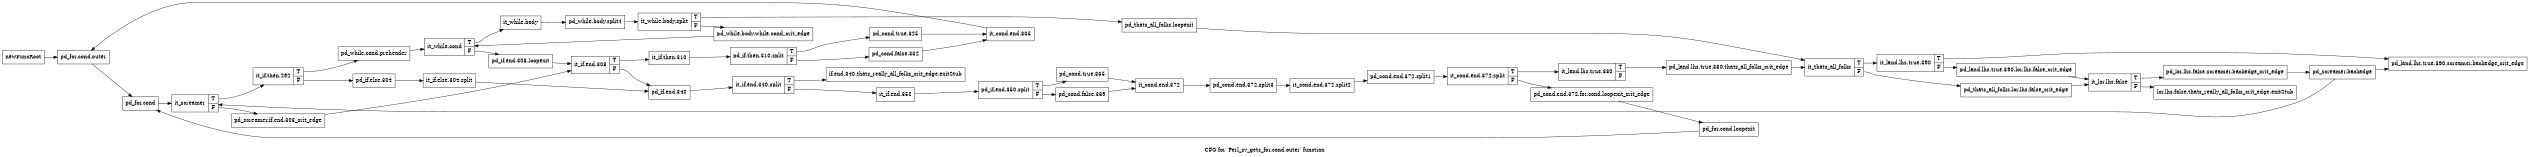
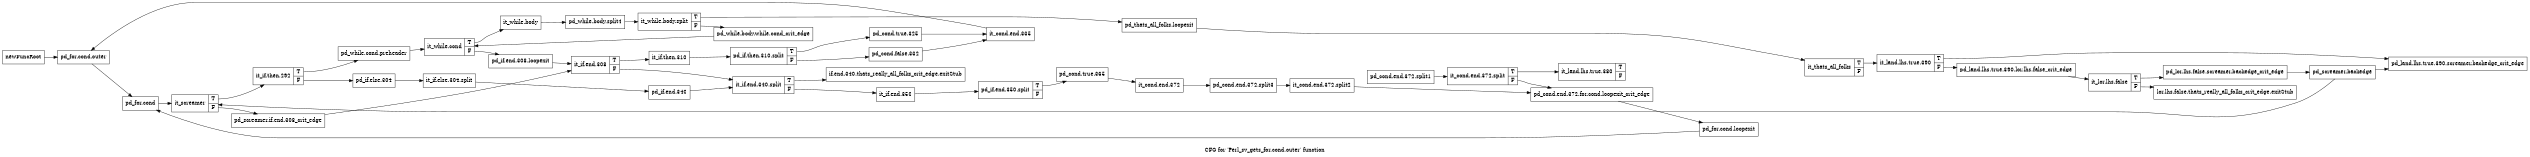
(1729, 67) -> none
(633, 77) -> (675, 72)
(1359, 81) -> (1441, 90)
(2016, 90) -> none
(1082, 95) -> none
